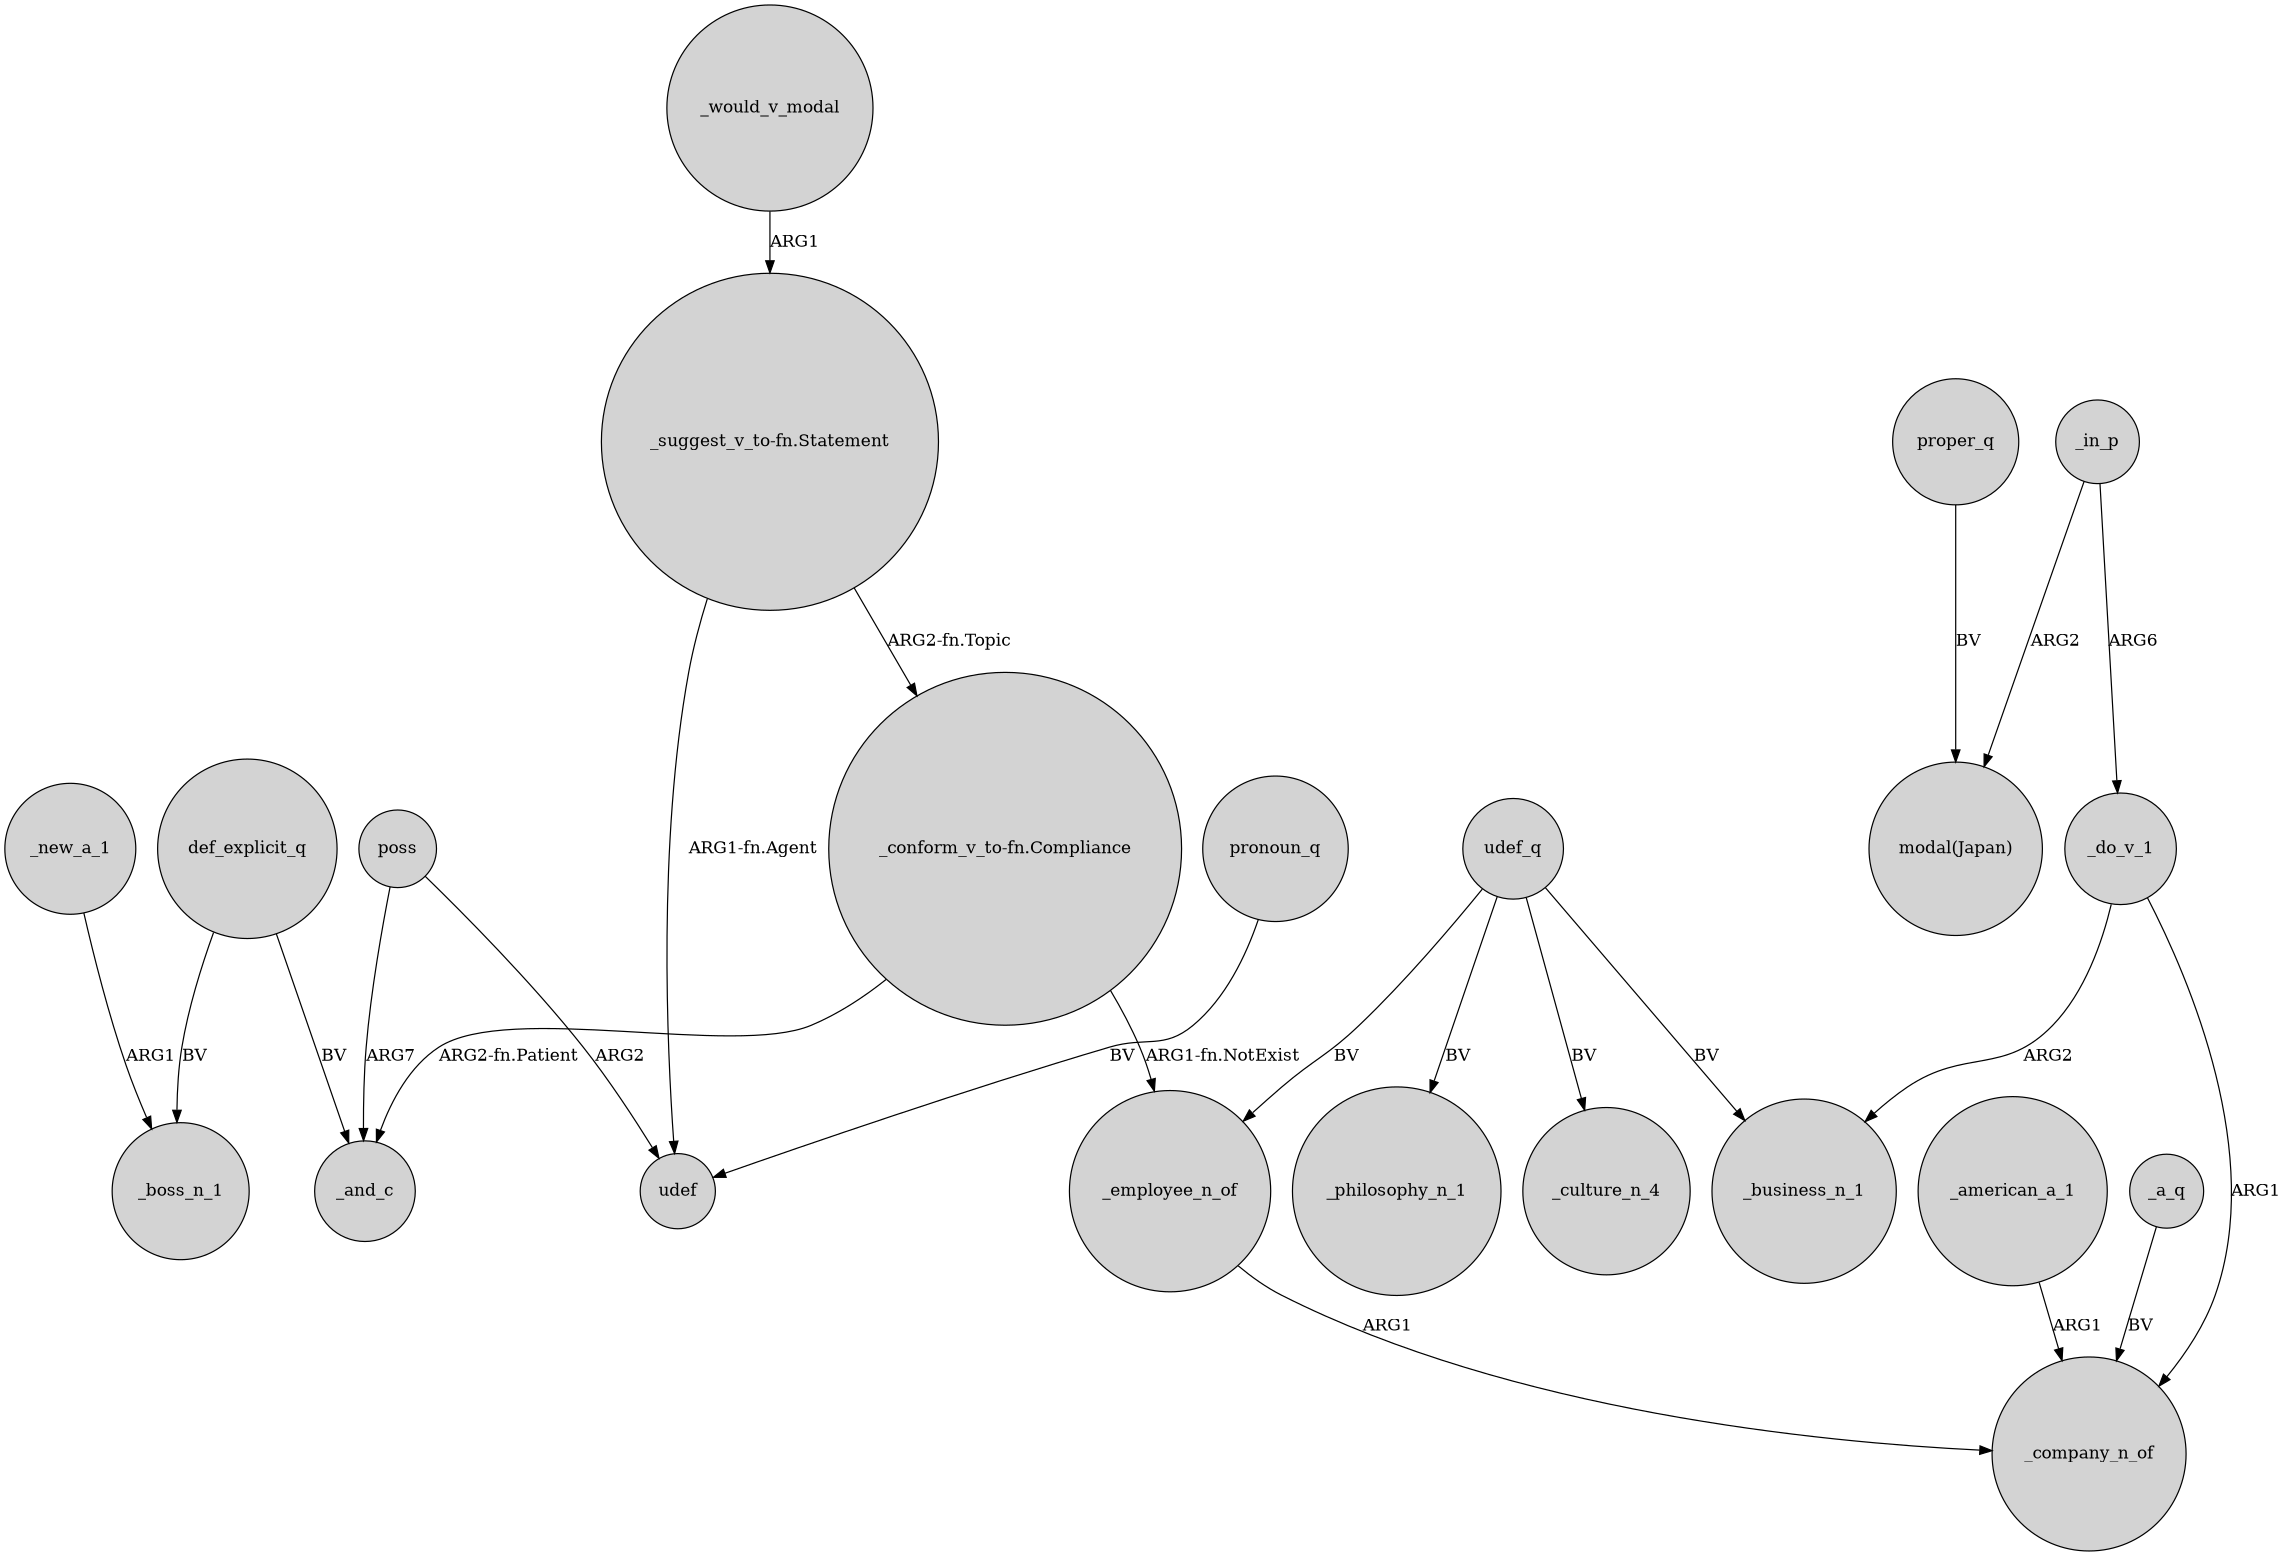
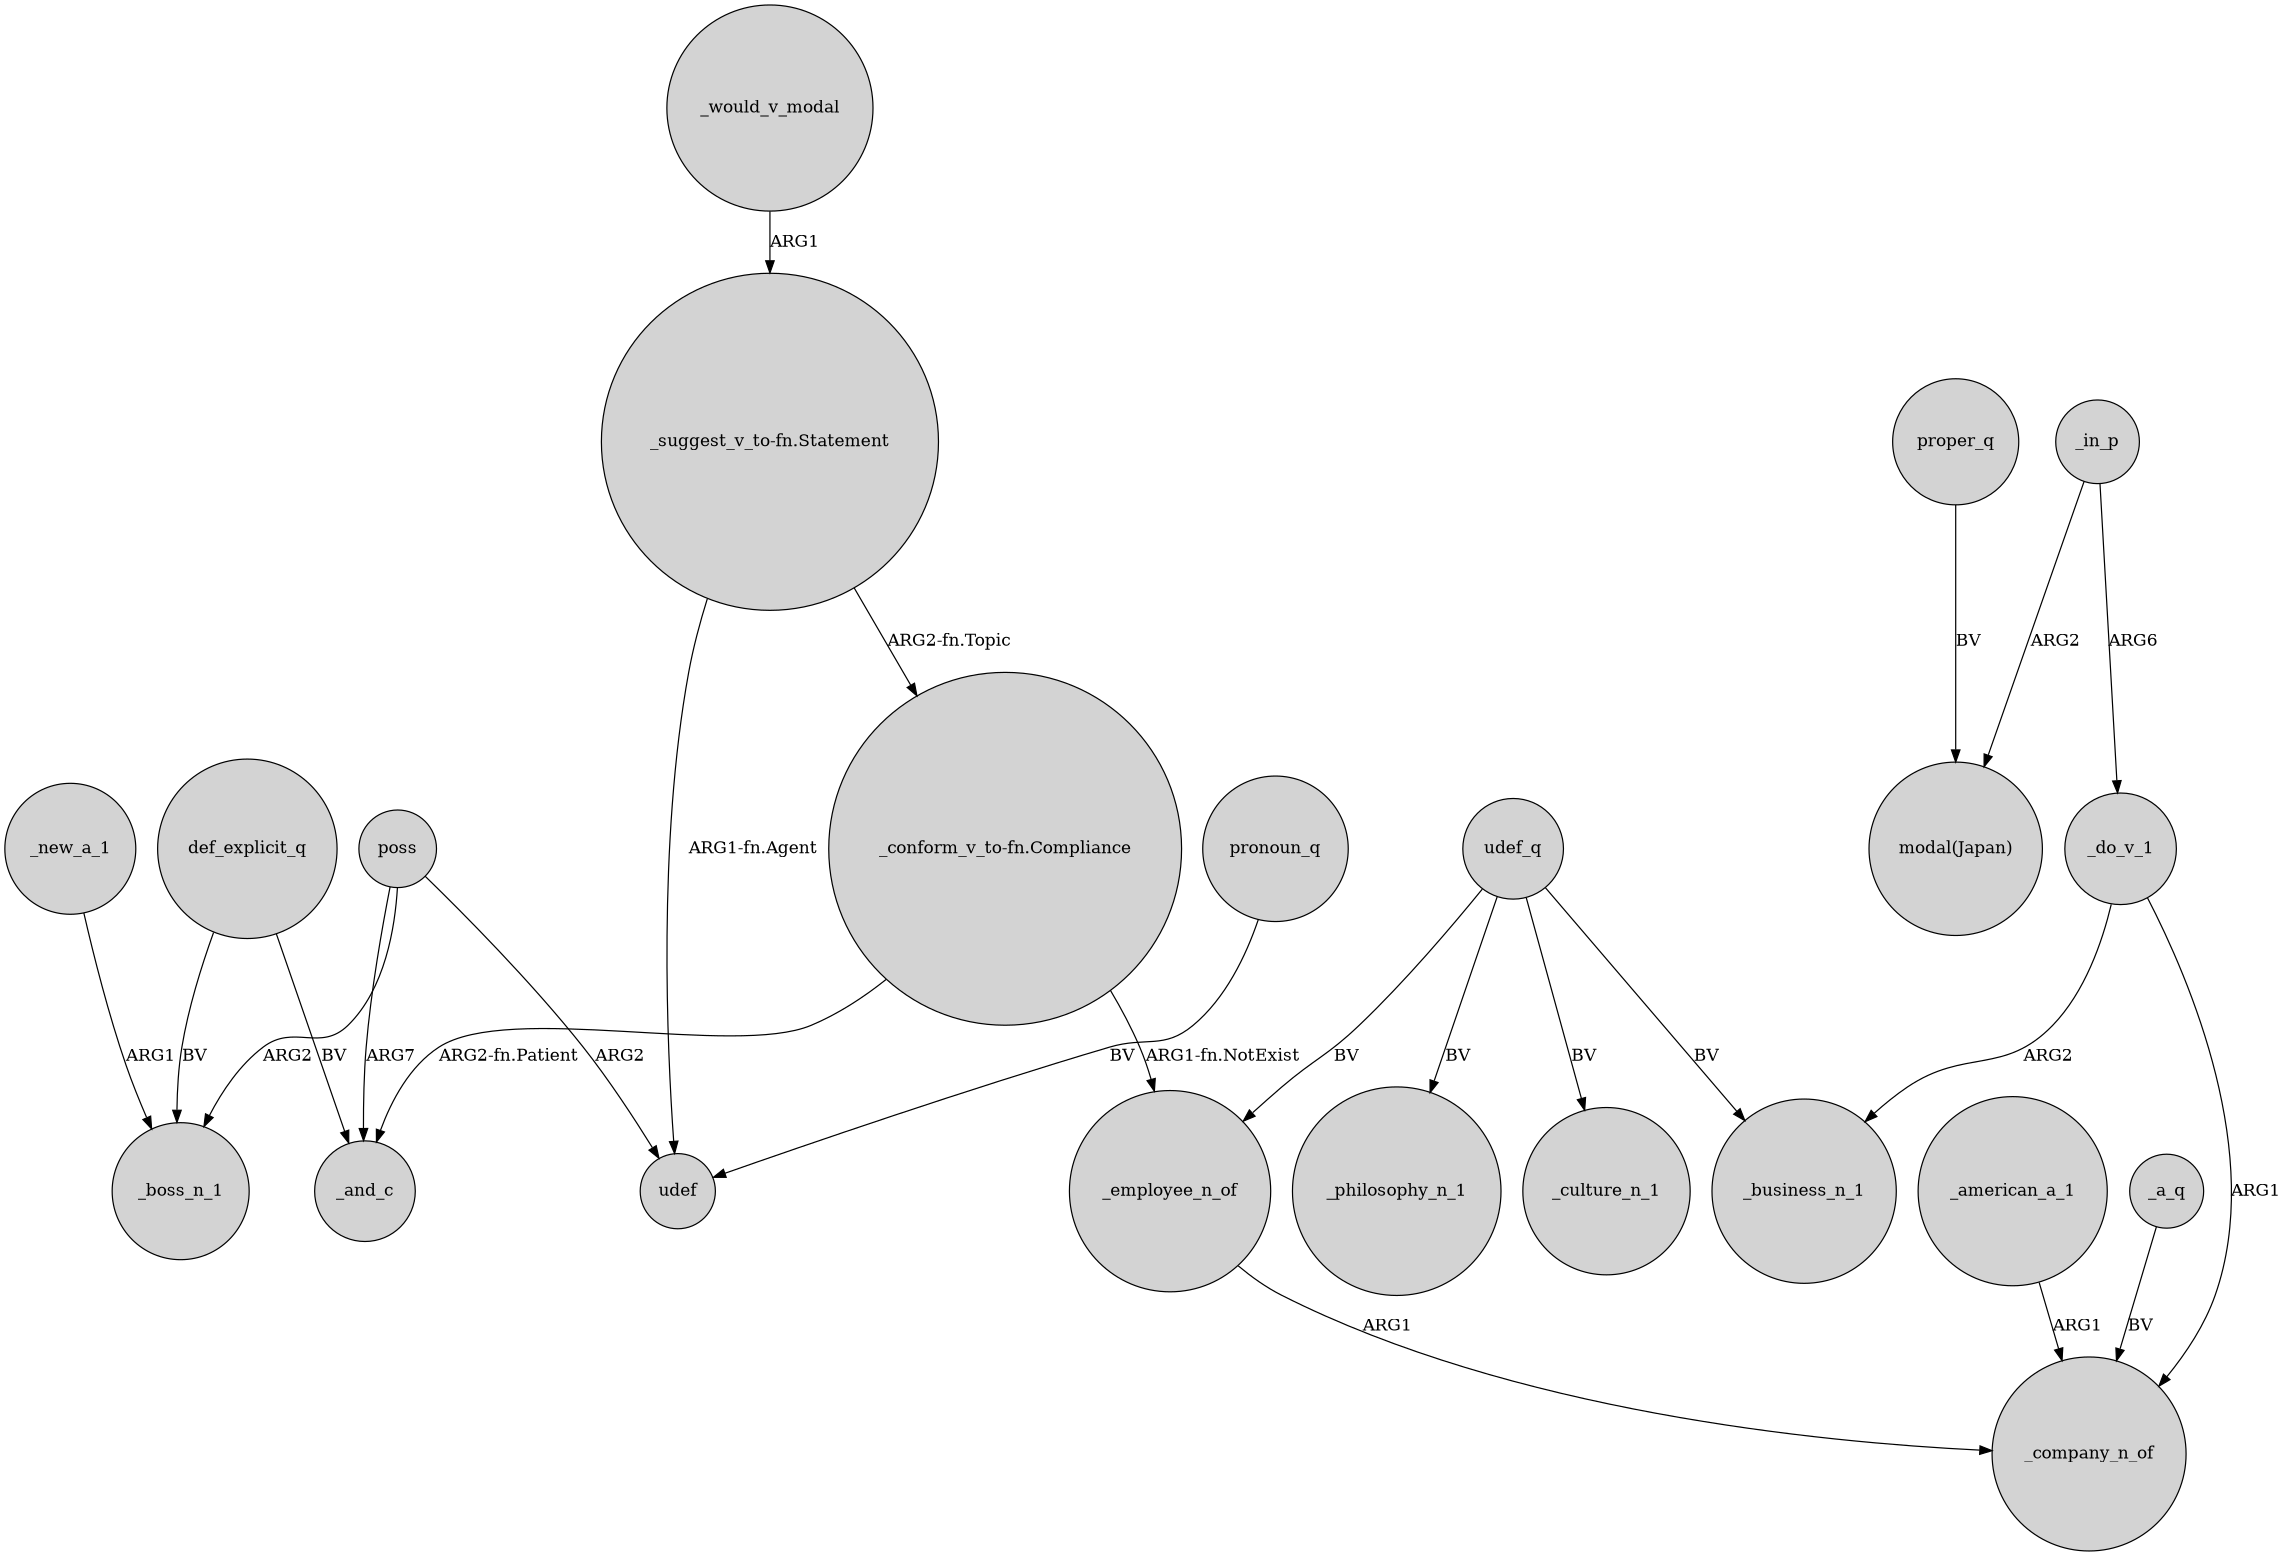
none -> (336, 1034)
(1607, 1191) -> (1607, 1191)
